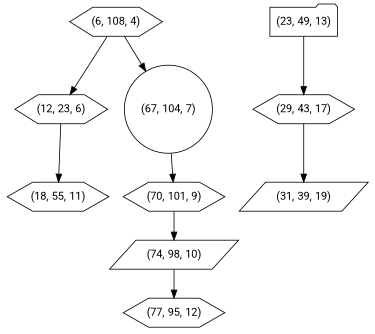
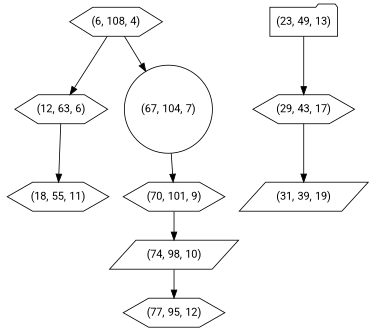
(61, 109) -> (61, 109)
